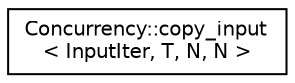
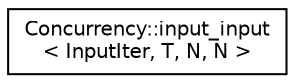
(147, 42) -> (147, 42)
